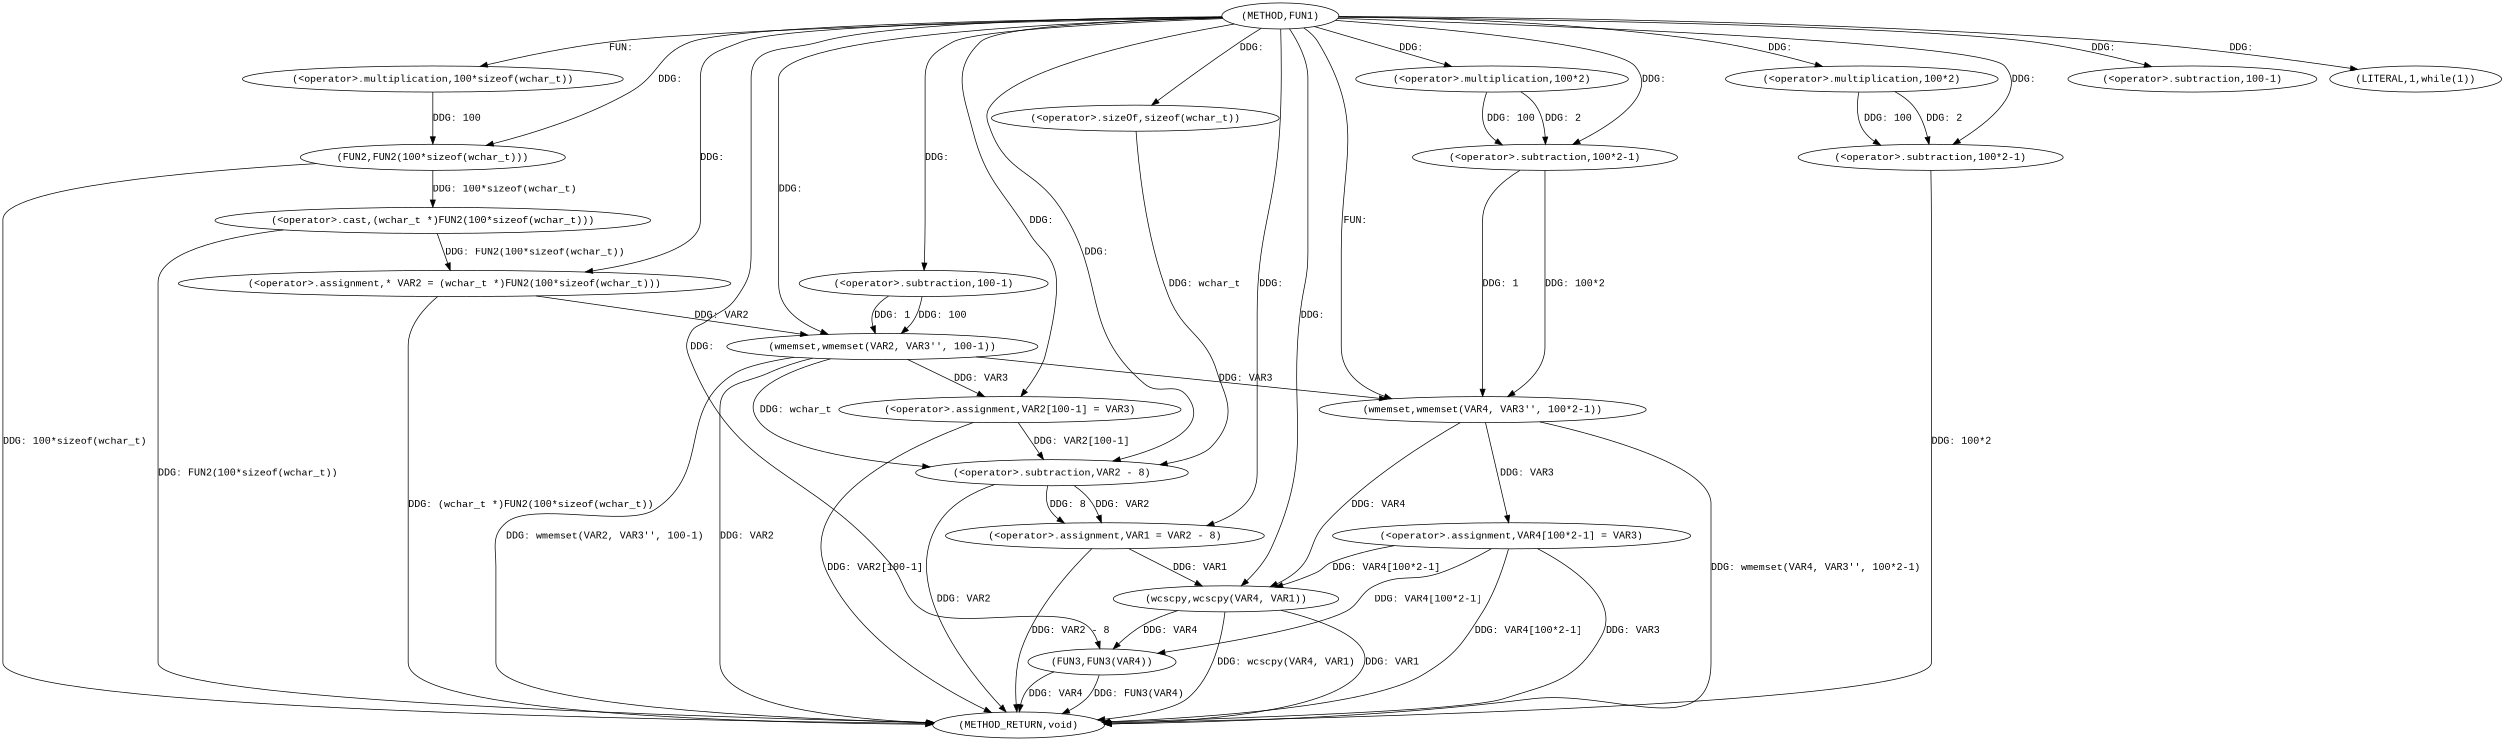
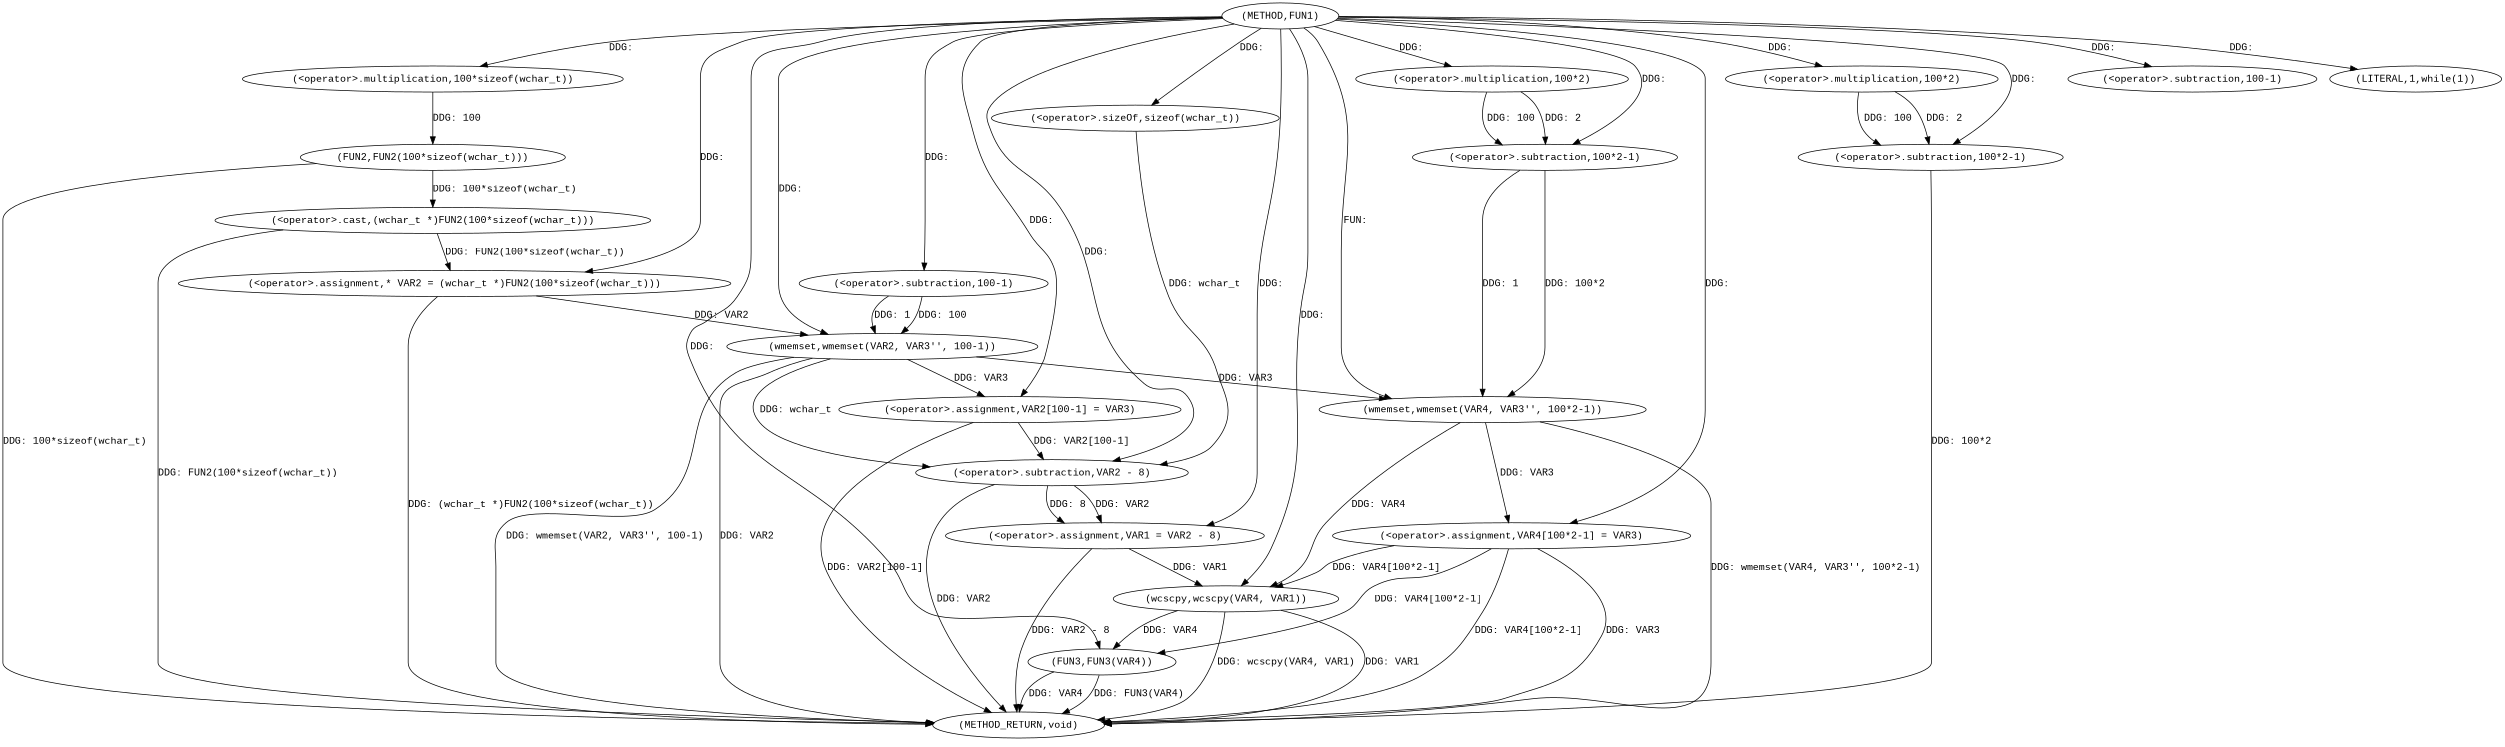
(692, 42) -> (1705, 146)
(624, 47) -> (624, 47)
